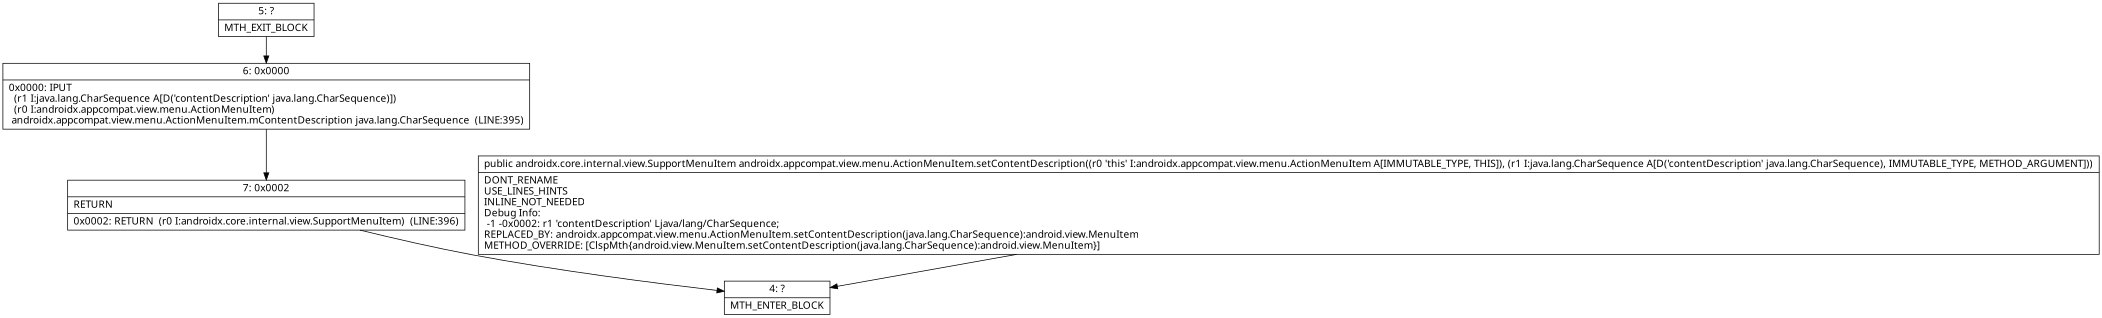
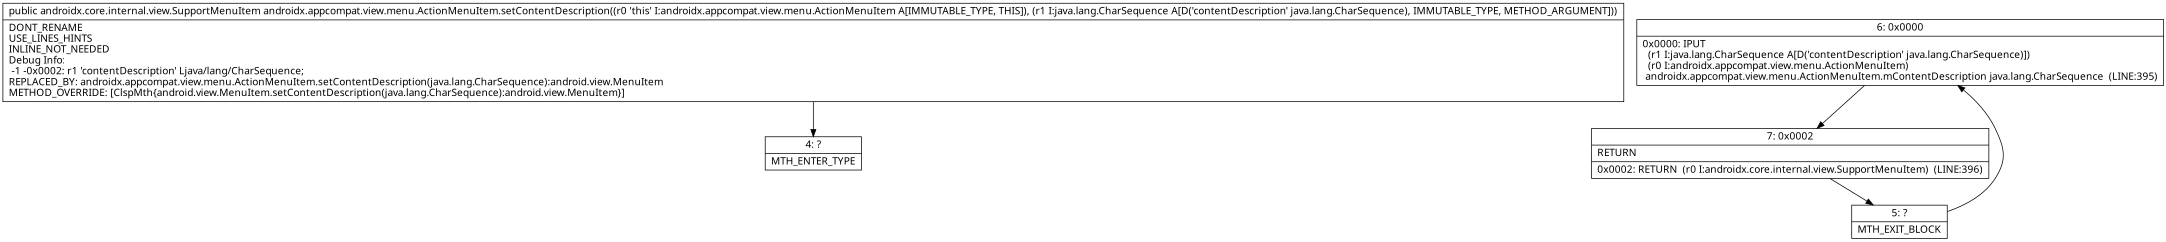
(537, 266) -> (1848, 190)
(777, 306) -> (813, 161)
